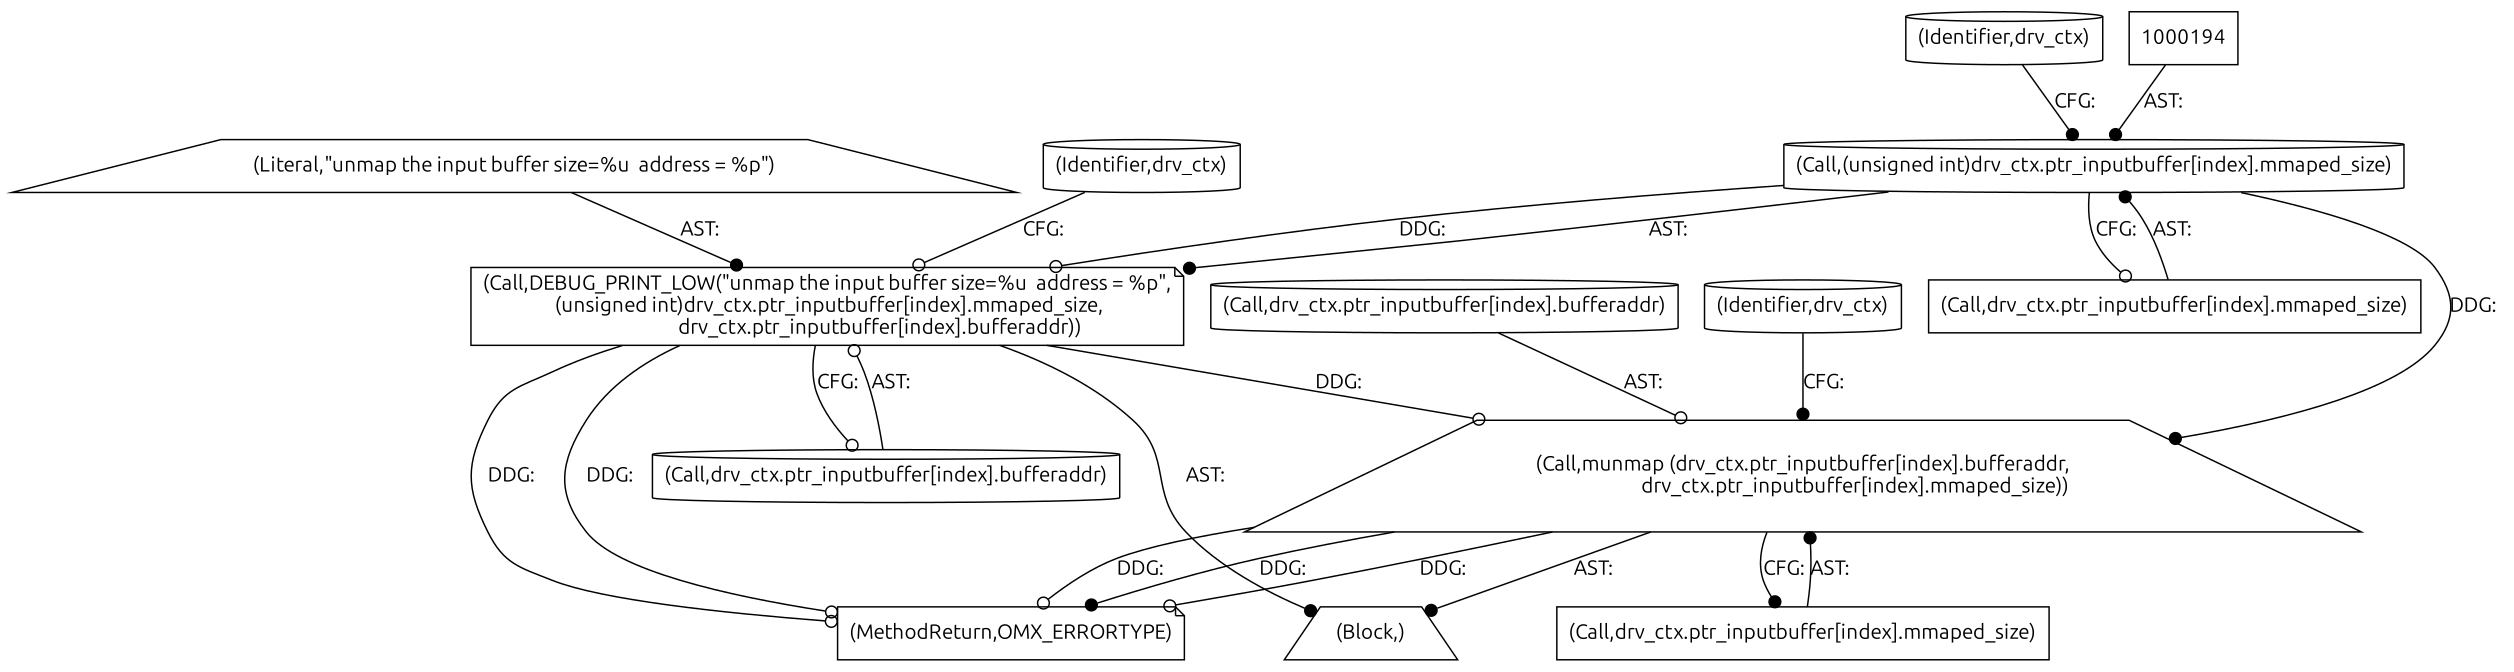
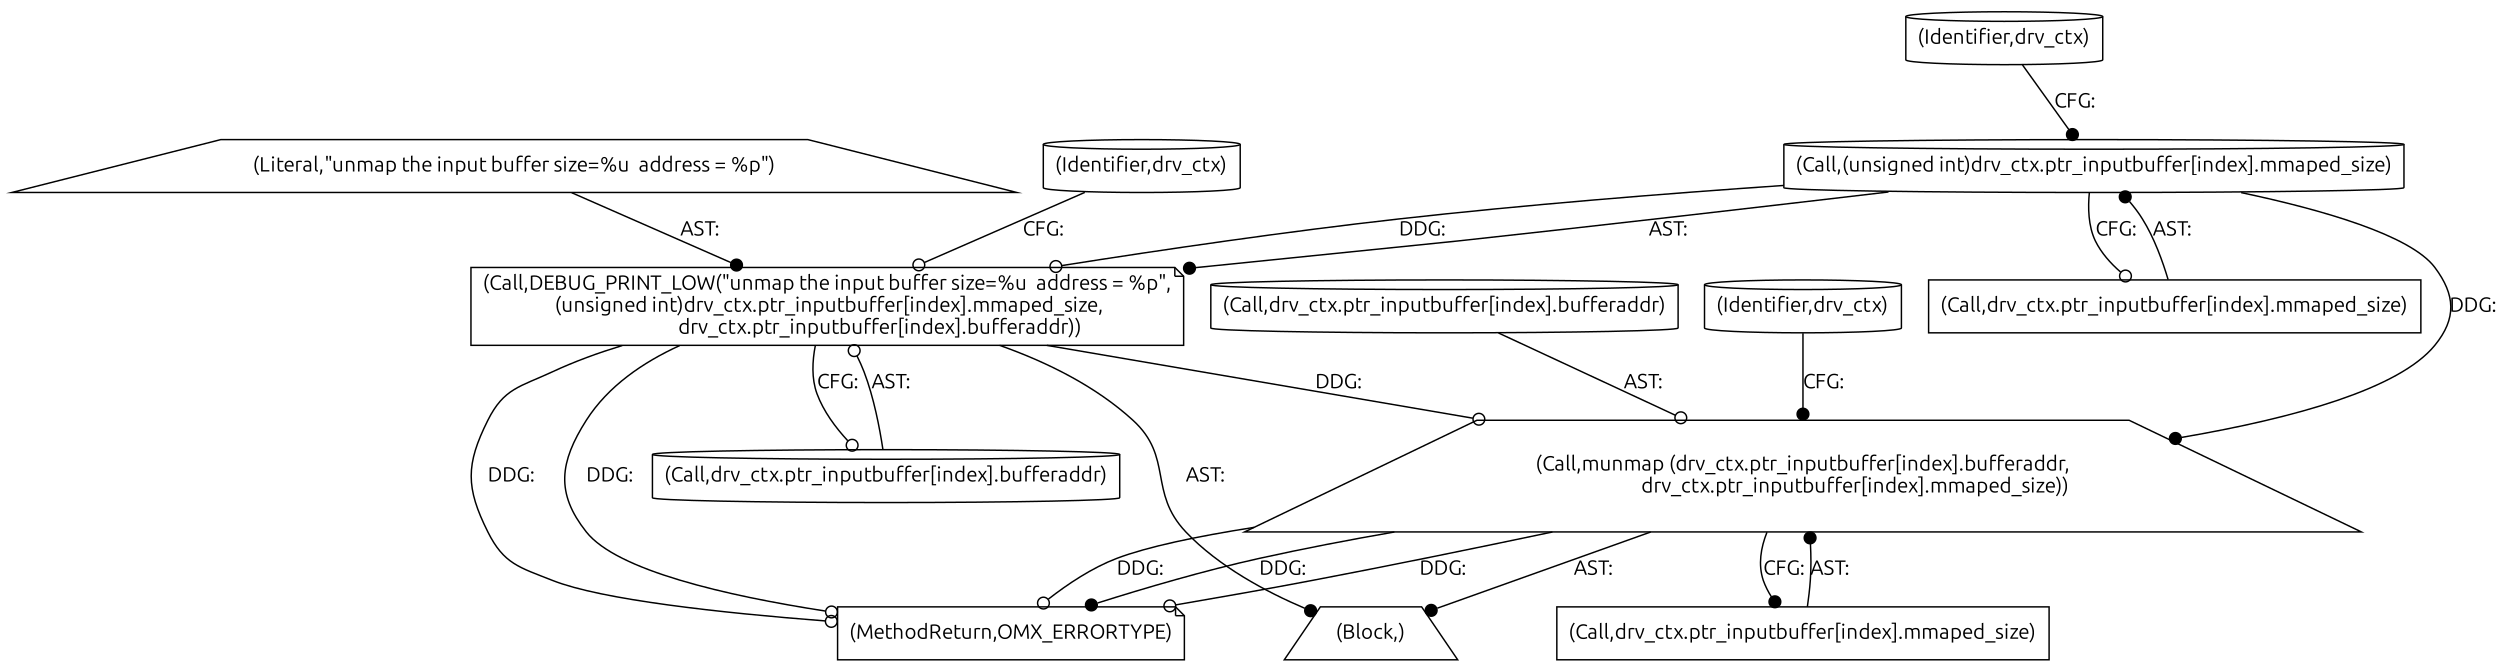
(2184, 38) -> none
